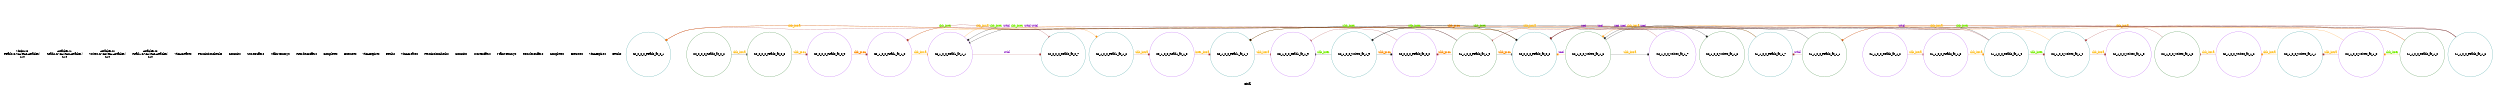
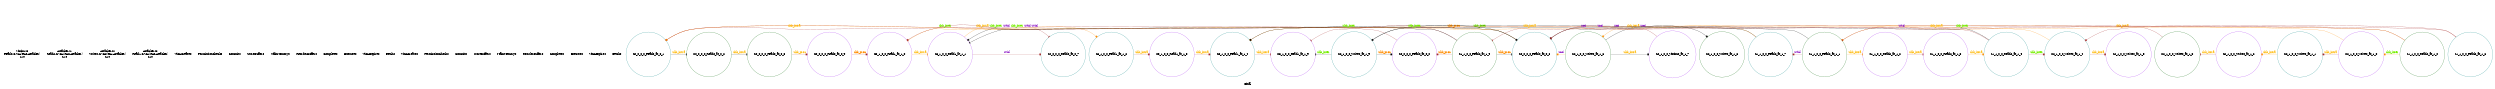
(2031, 27) -> none
(1202, 52) -> (1202, 52)
none -> (678, 54)
(1672, 54) -> (1672, 54)
none -> (1854, 54)
